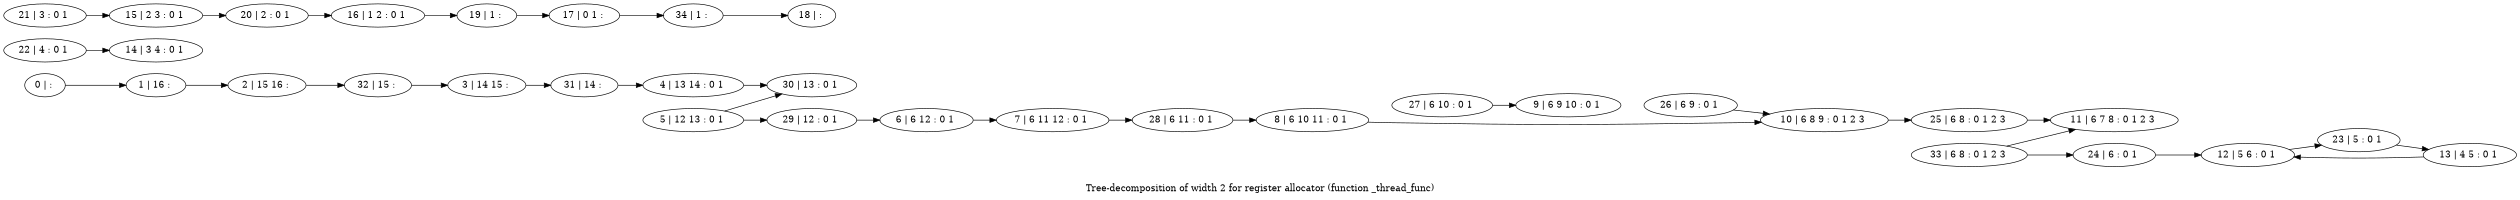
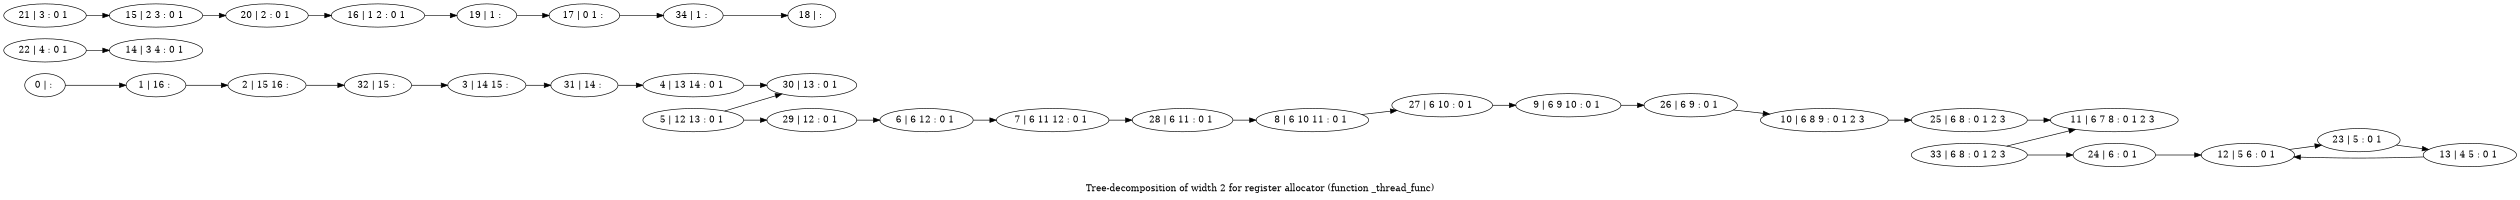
none -> (1629, 105)
(1561, 125) -> (1376, 113)
